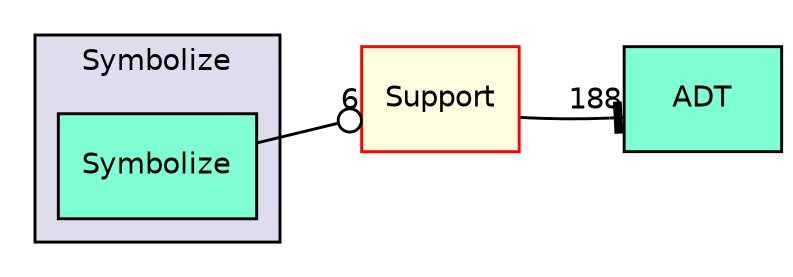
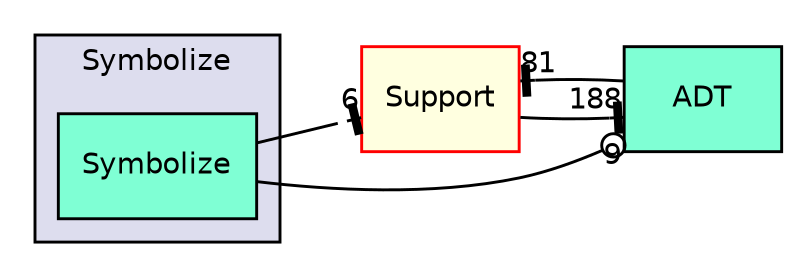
none -> (580, 80)
(298, 133) -> (298, 133)
none -> (432, 188)
